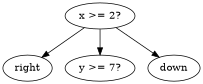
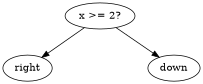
(100, 68) -> none
